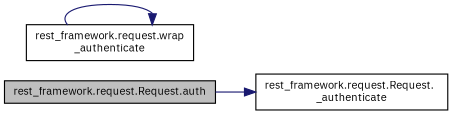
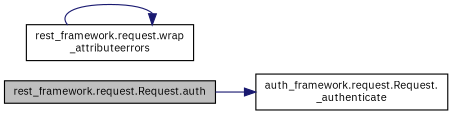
(110, 43) -> (110, 43)
(352, 92) -> (352, 92)
